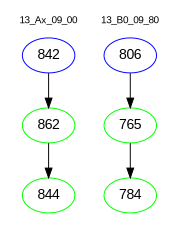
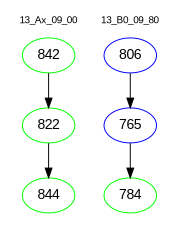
(49, 55) -> (49, 55)
(49, 125) -> (49, 125)
(130, 125) -> (130, 125)
